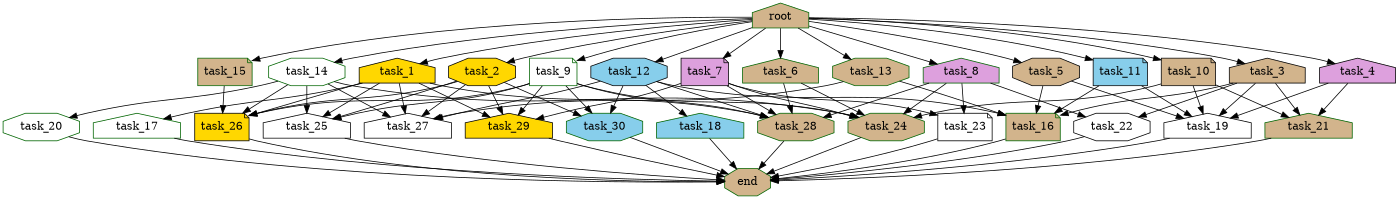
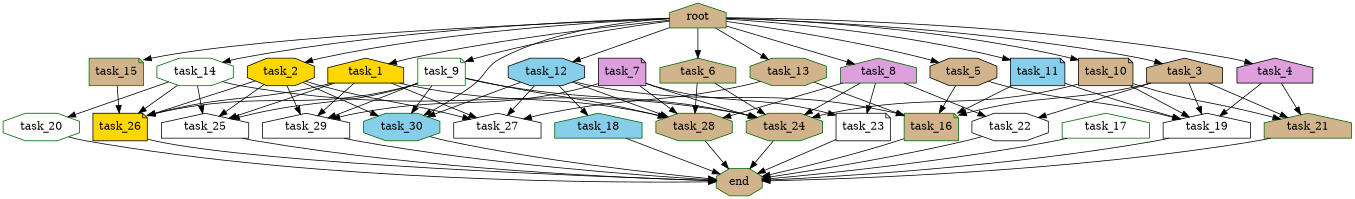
(748, 41) -> (504, 57)
(347, 94) -> none
(277, 99) -> none
(509, 127) -> (306, 127)
